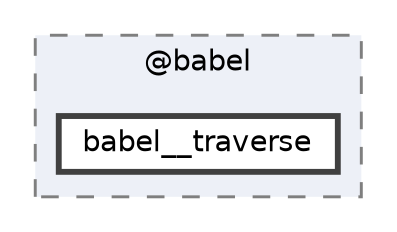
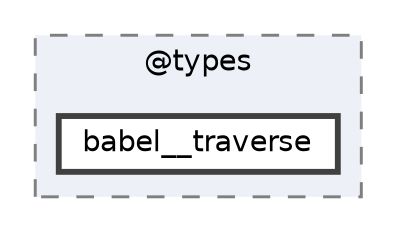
(198, 63) -> (198, 63)
